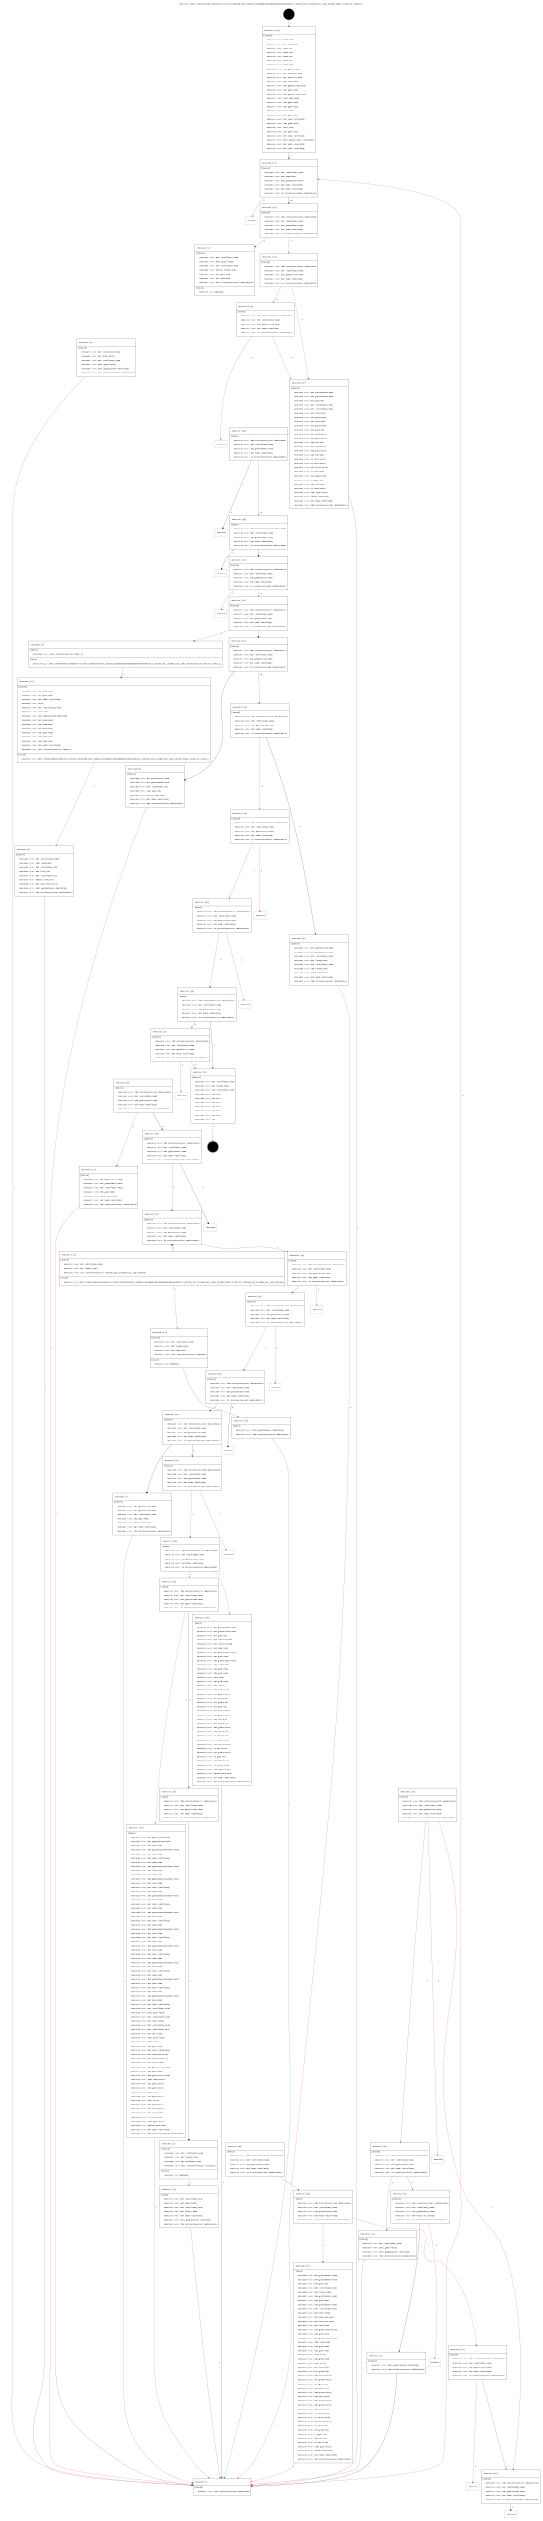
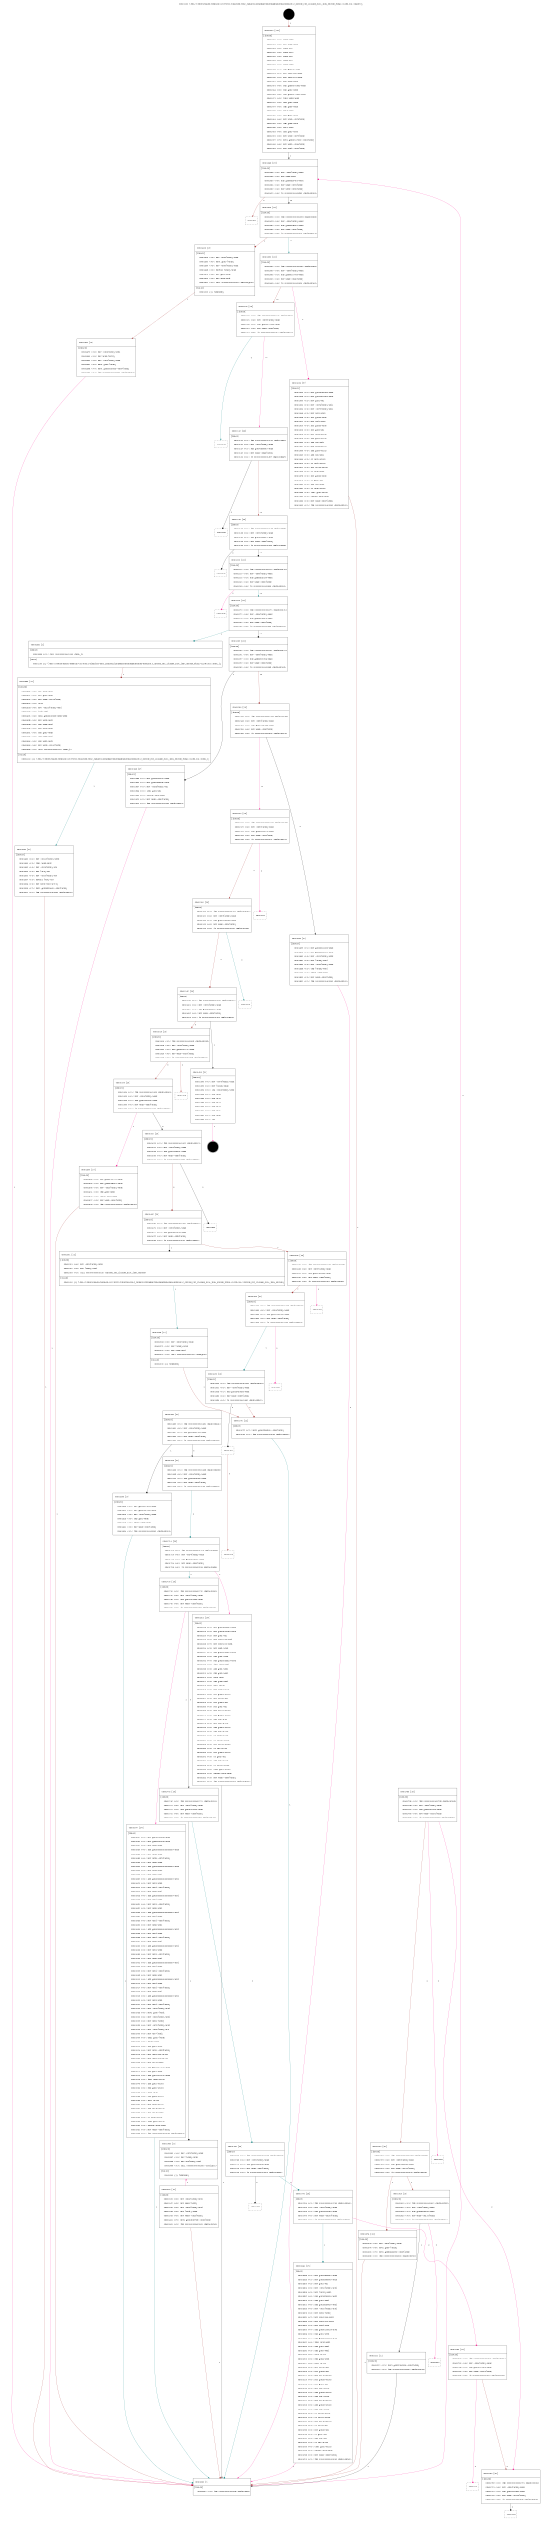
none -> (164, 315)
(281, 357) -> (262, 381)
(227, 598) -> (227, 598)
(193, 1065) -> (162, 1070)
(172, 1248) -> (170, 1247)
(214, 1407) -> (250, 1410)
(213, 1520) -> (228, 1502)
none -> (220, 1974)
(189, 2182) -> (186, 2183)
none -> (255, 2207)
